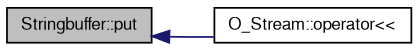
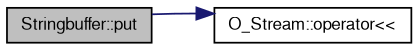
(192, 37) -> (174, 14)
